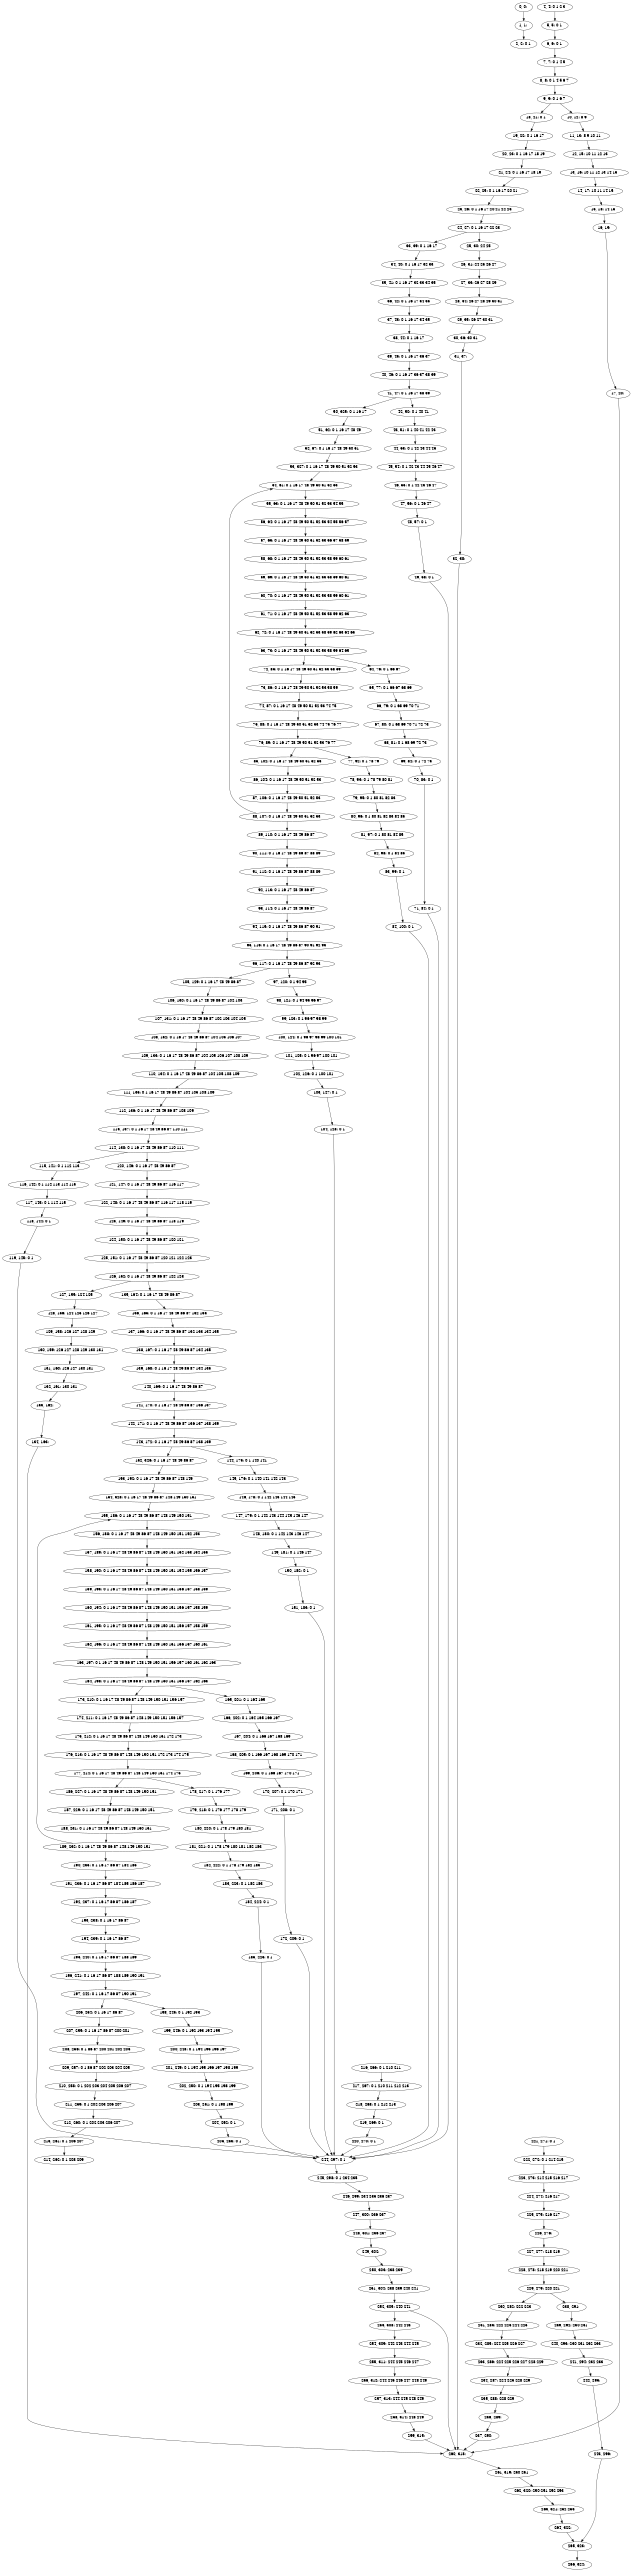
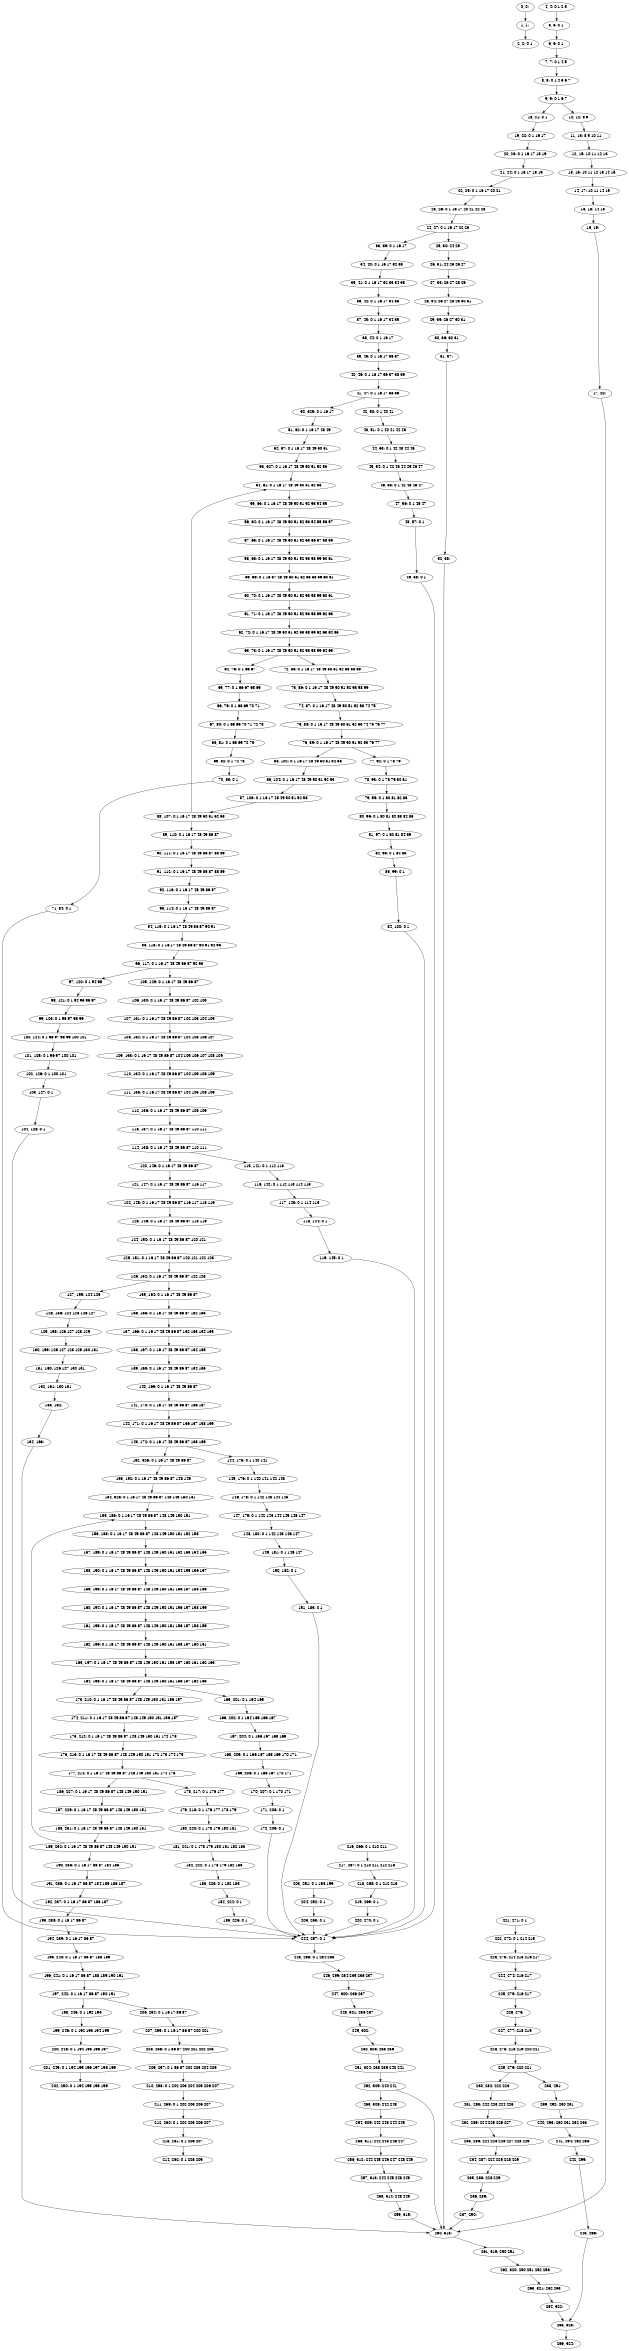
(305, 578) -> (289, 578)
(211, 2094) -> none
